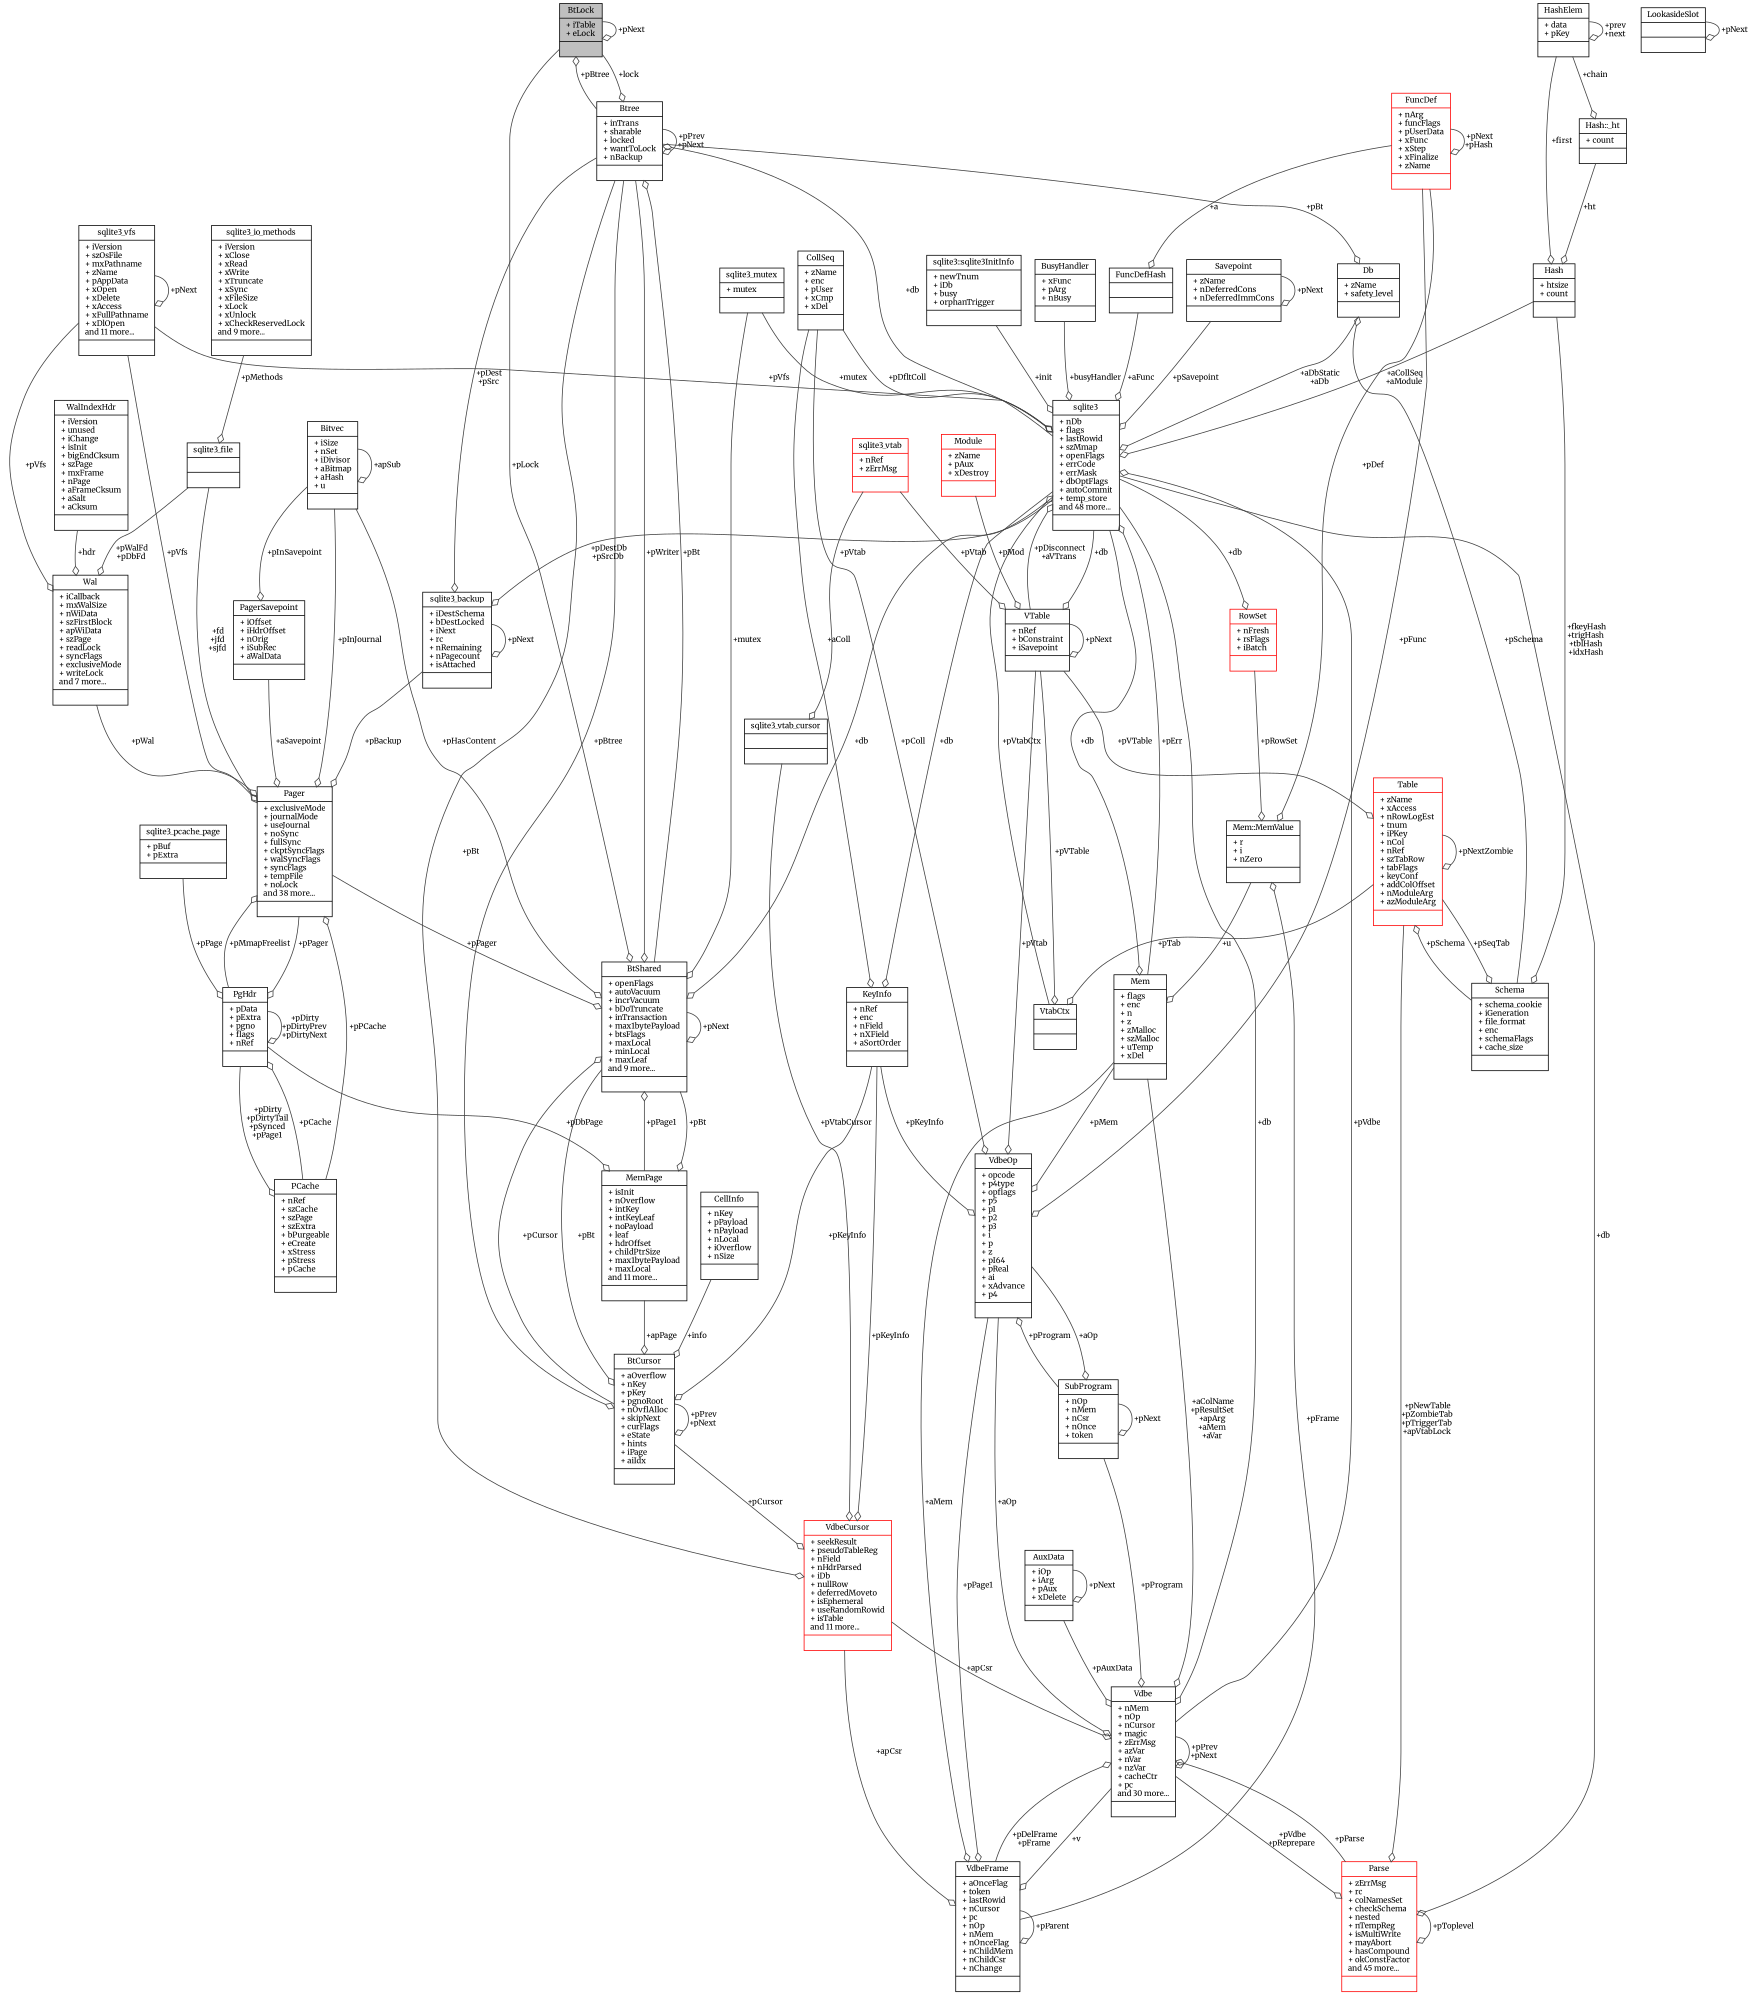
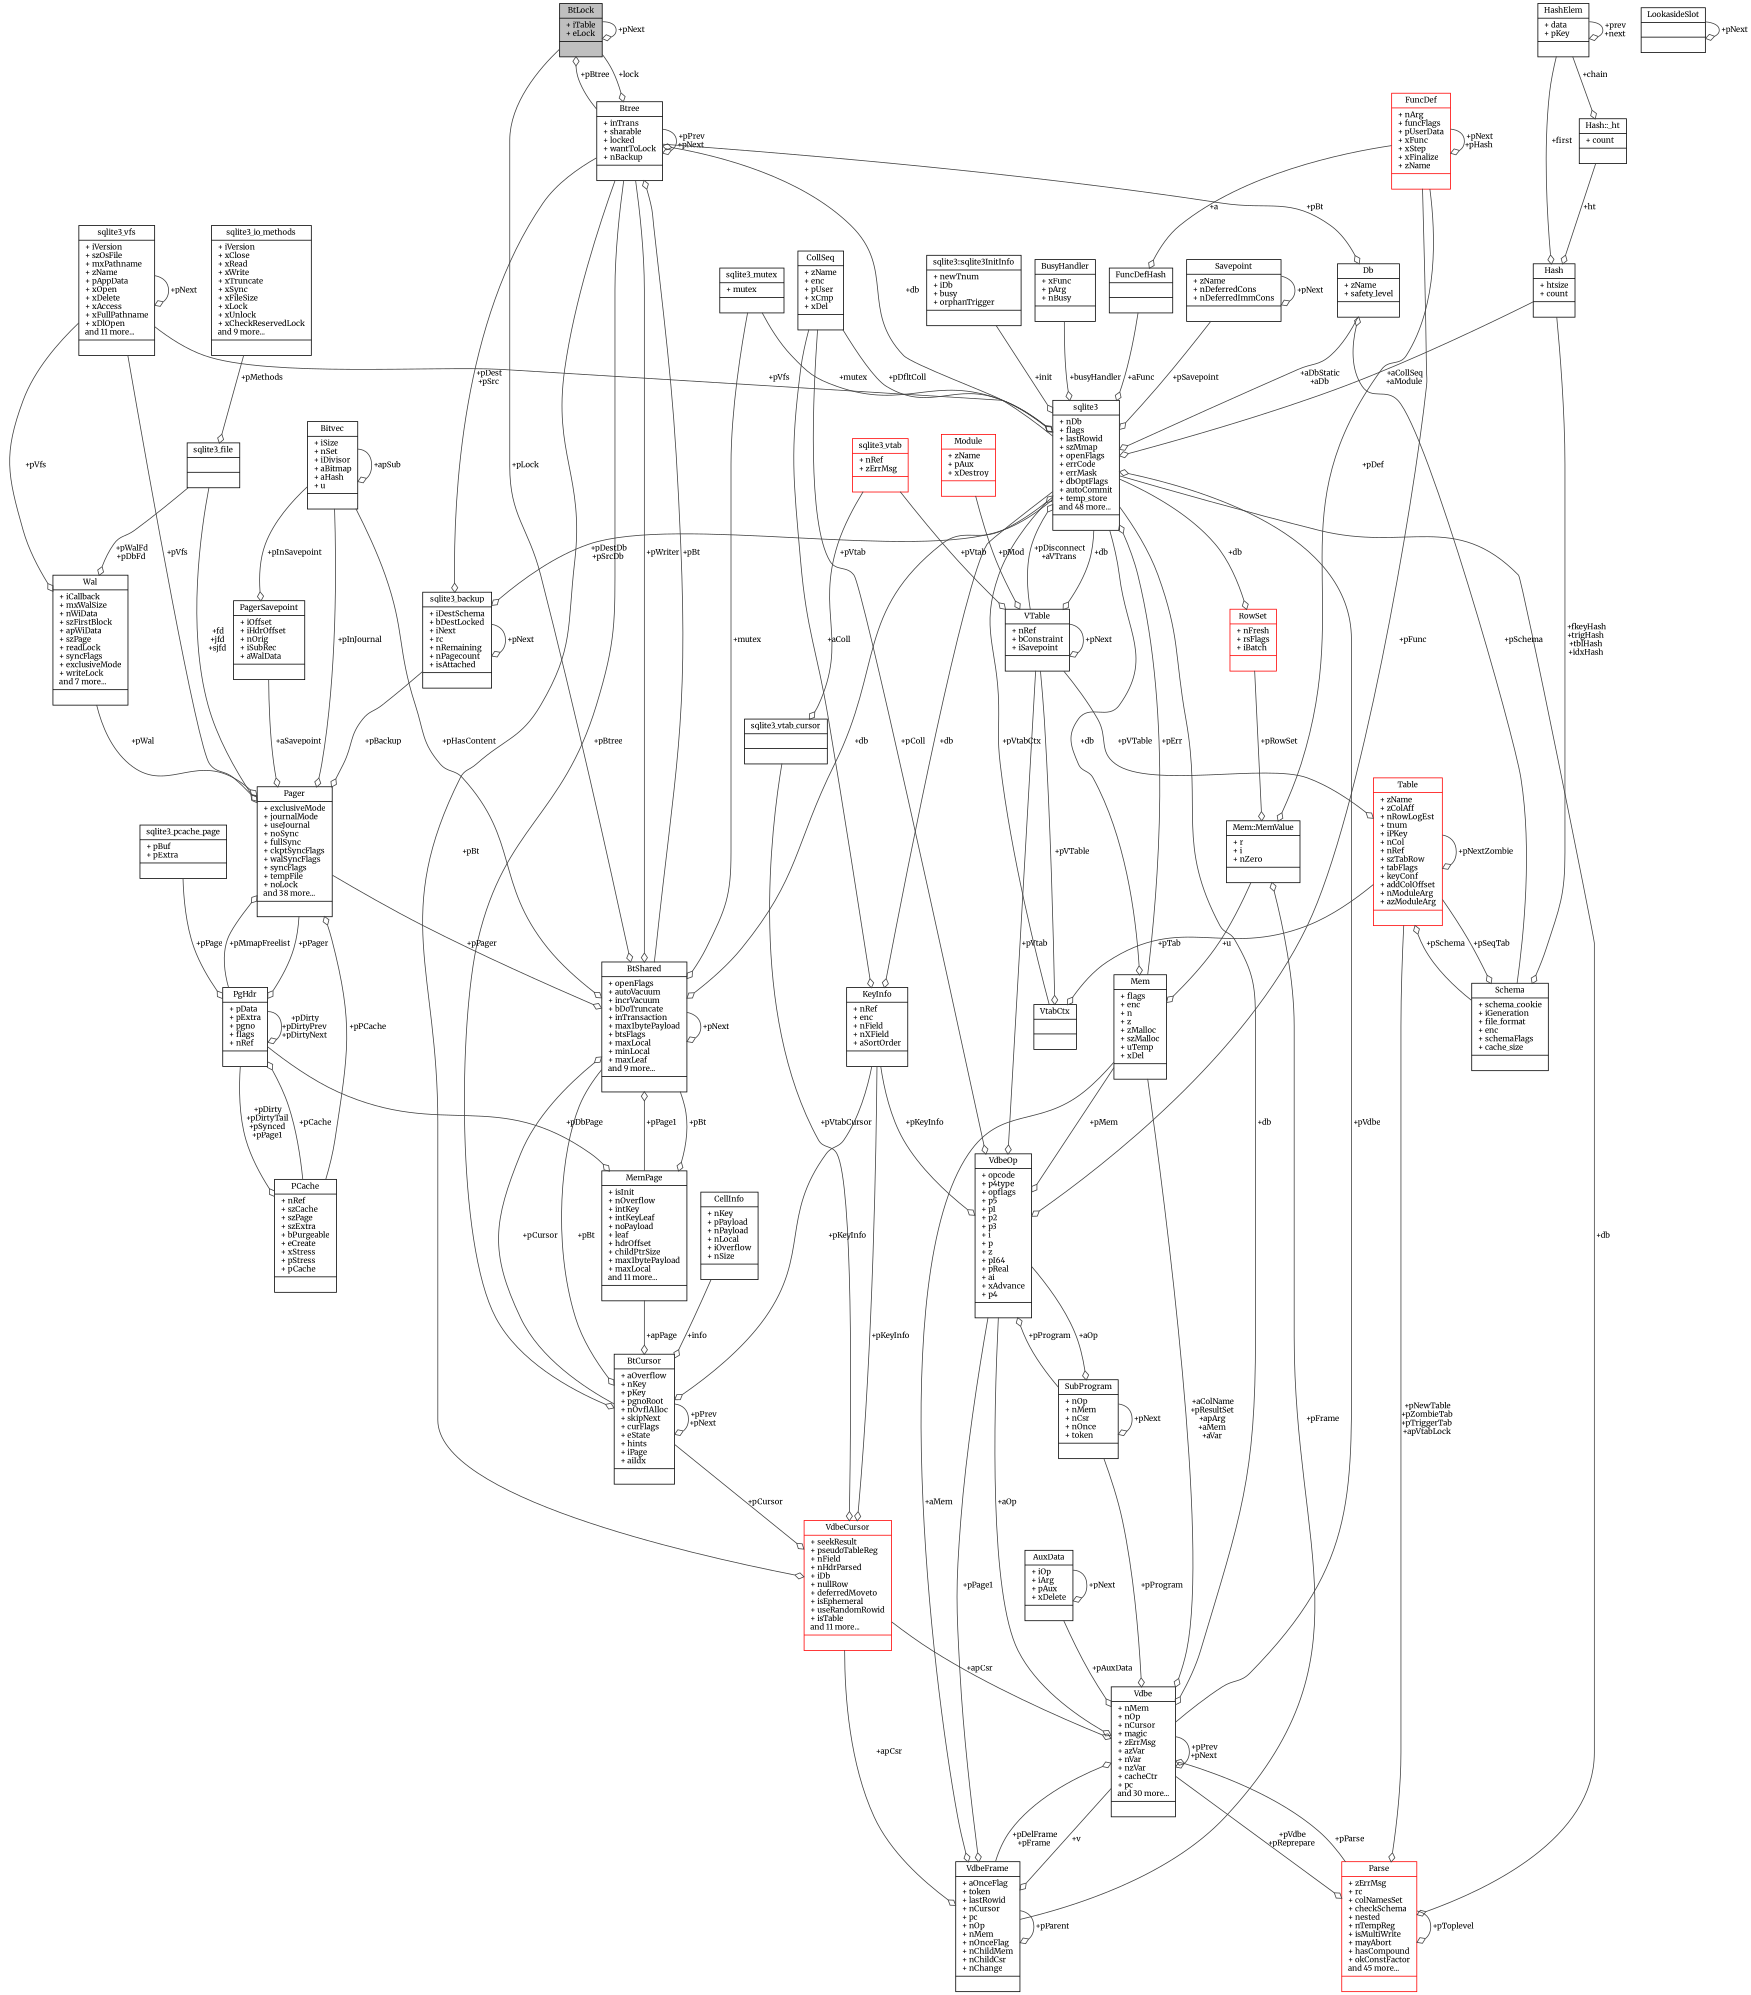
(91, 465) -> none
(1399, 808) -> (1397, 808)
